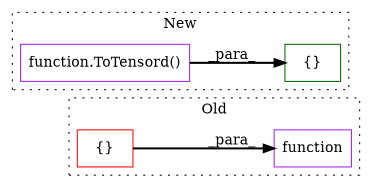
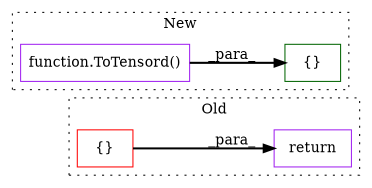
(313, 148) -> (313, 148)
